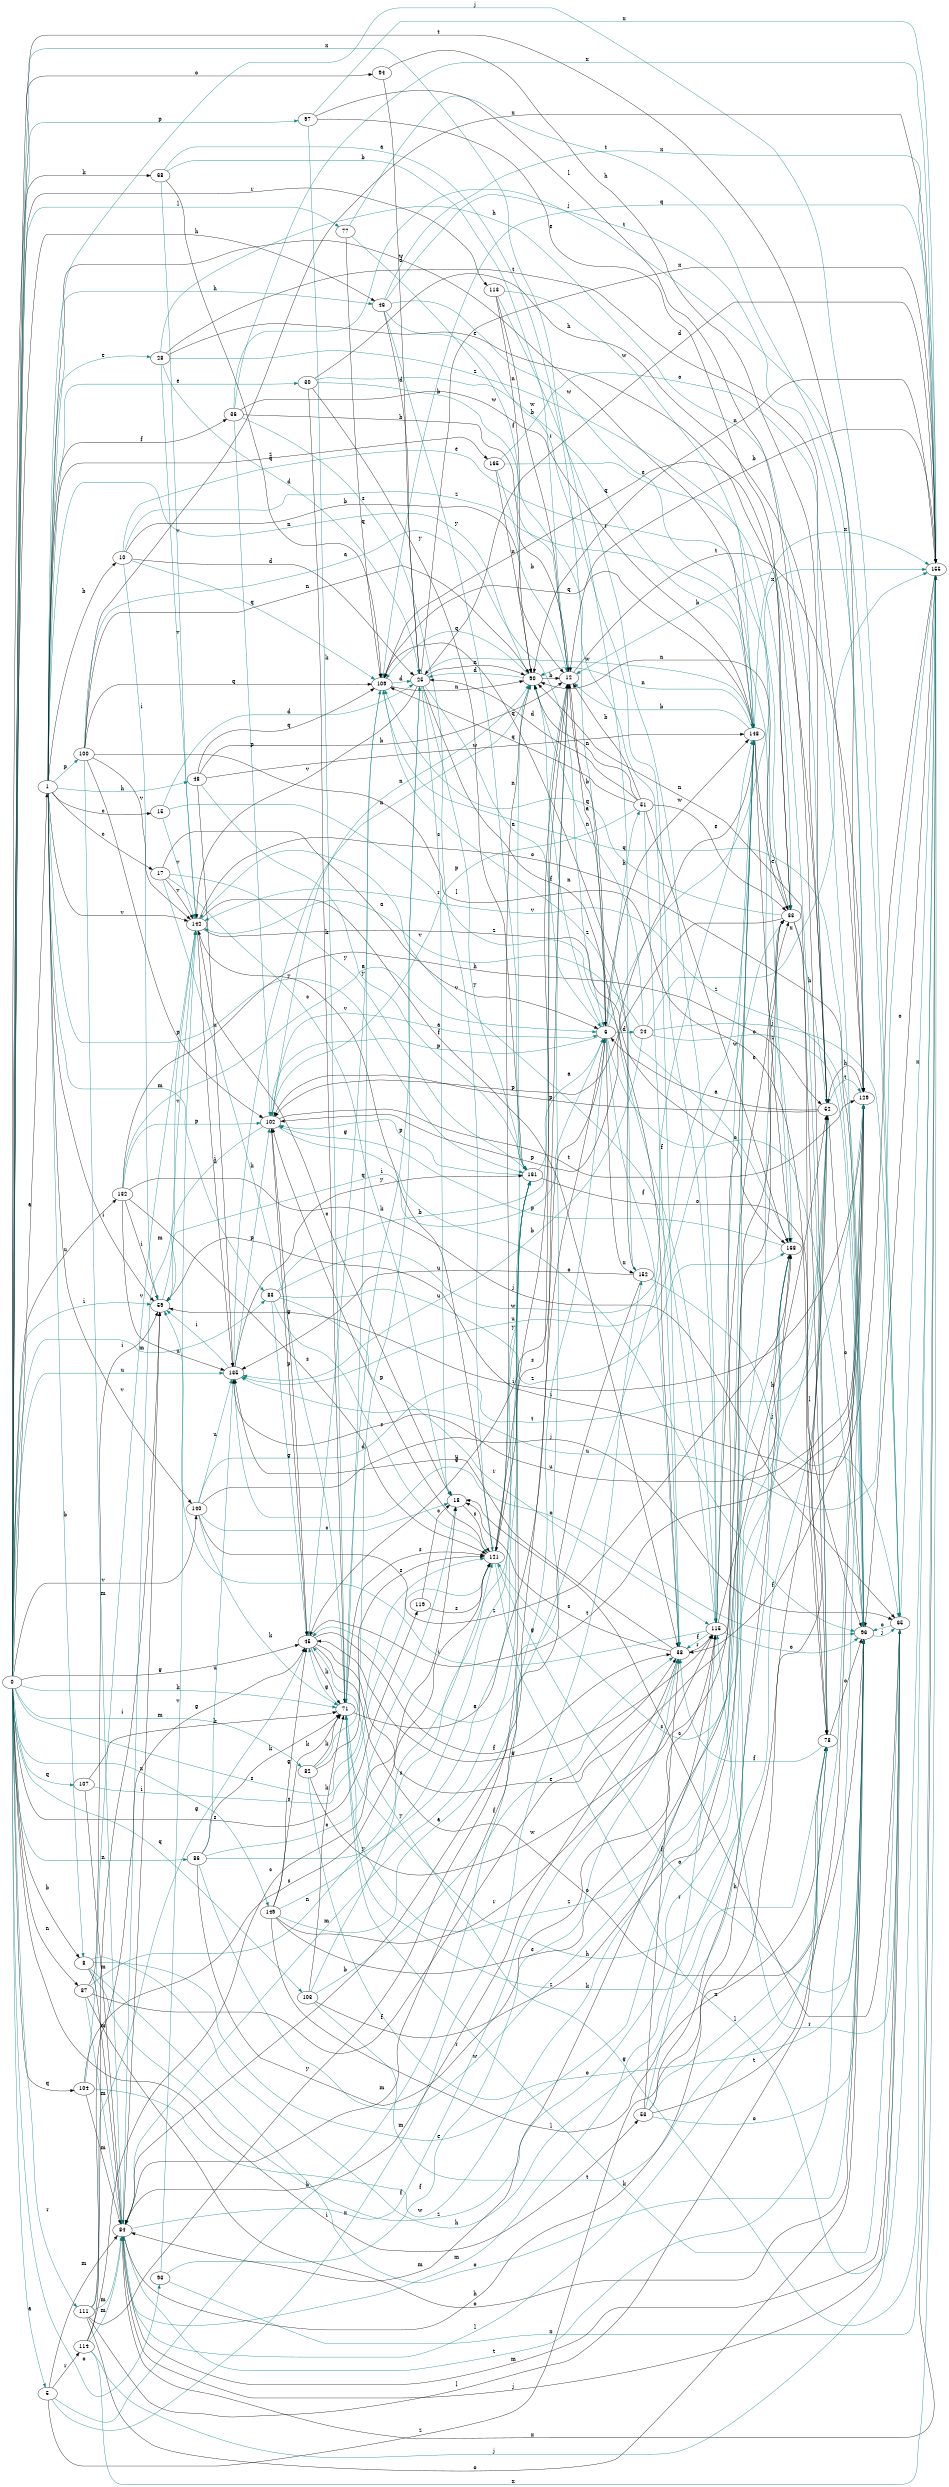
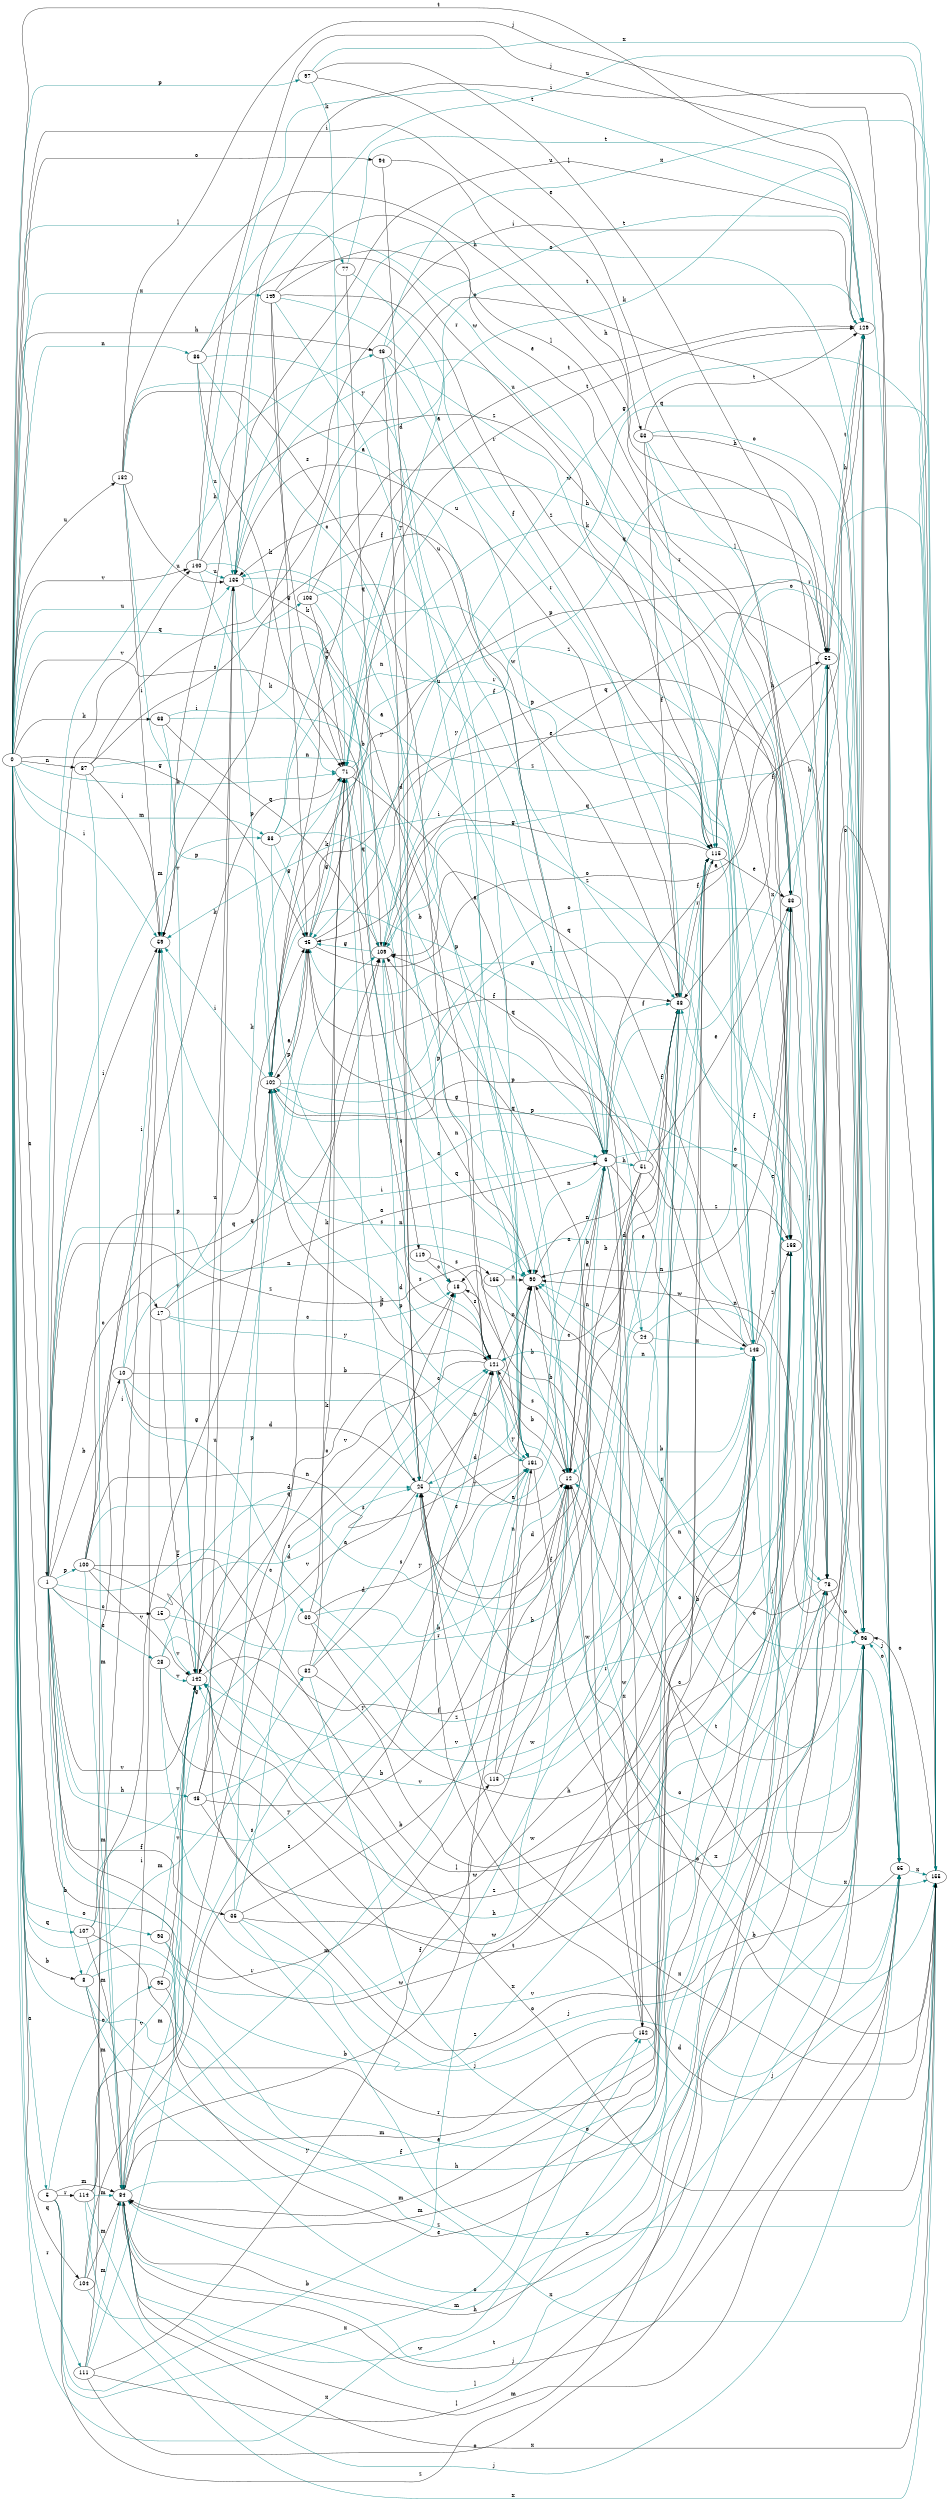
(668, 418) -> (699, 1880)
(829, 854) -> (699, 1344)
none -> (716, 1004)
(289, 1312) -> (289, 1041)
none -> (160, 1983)
